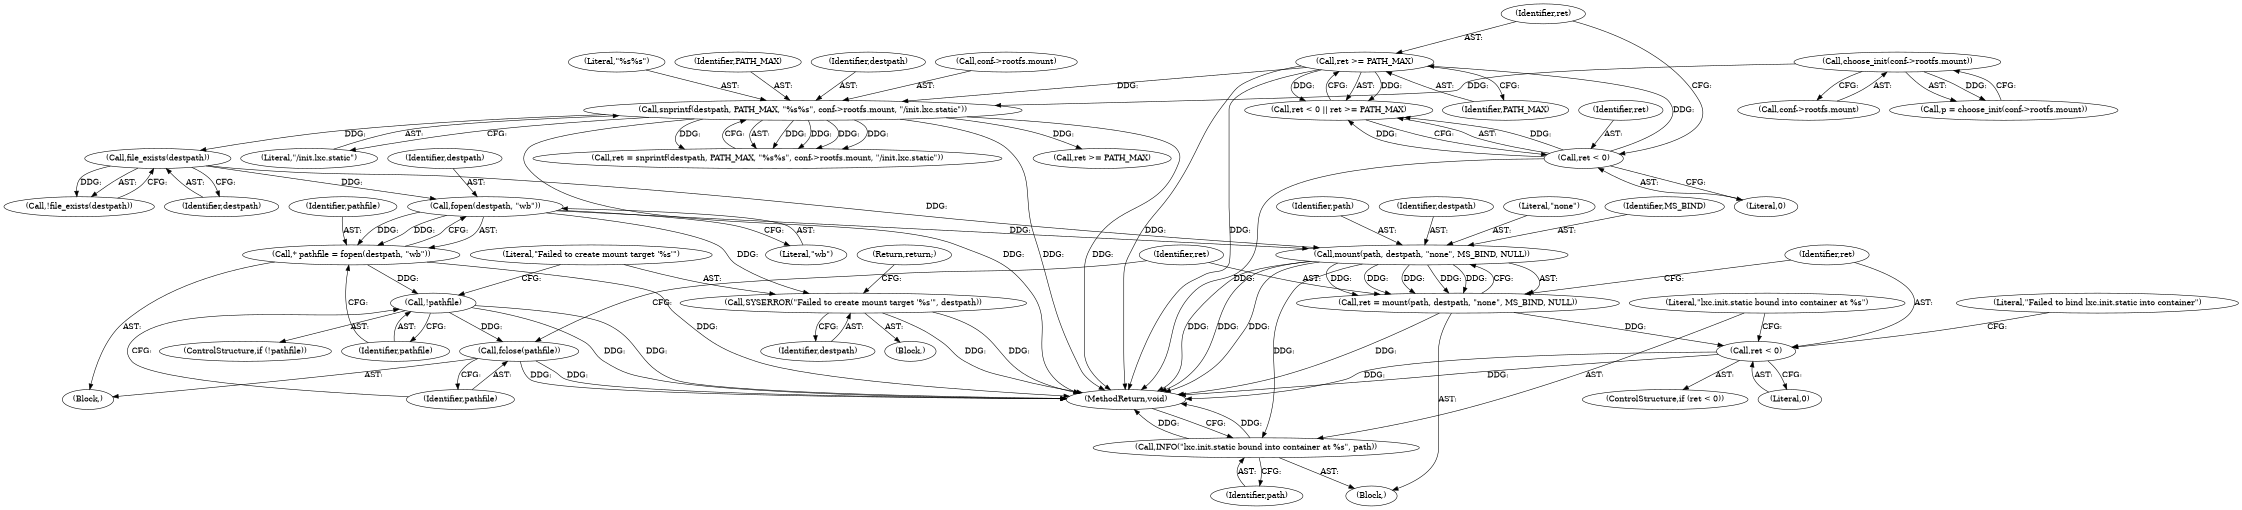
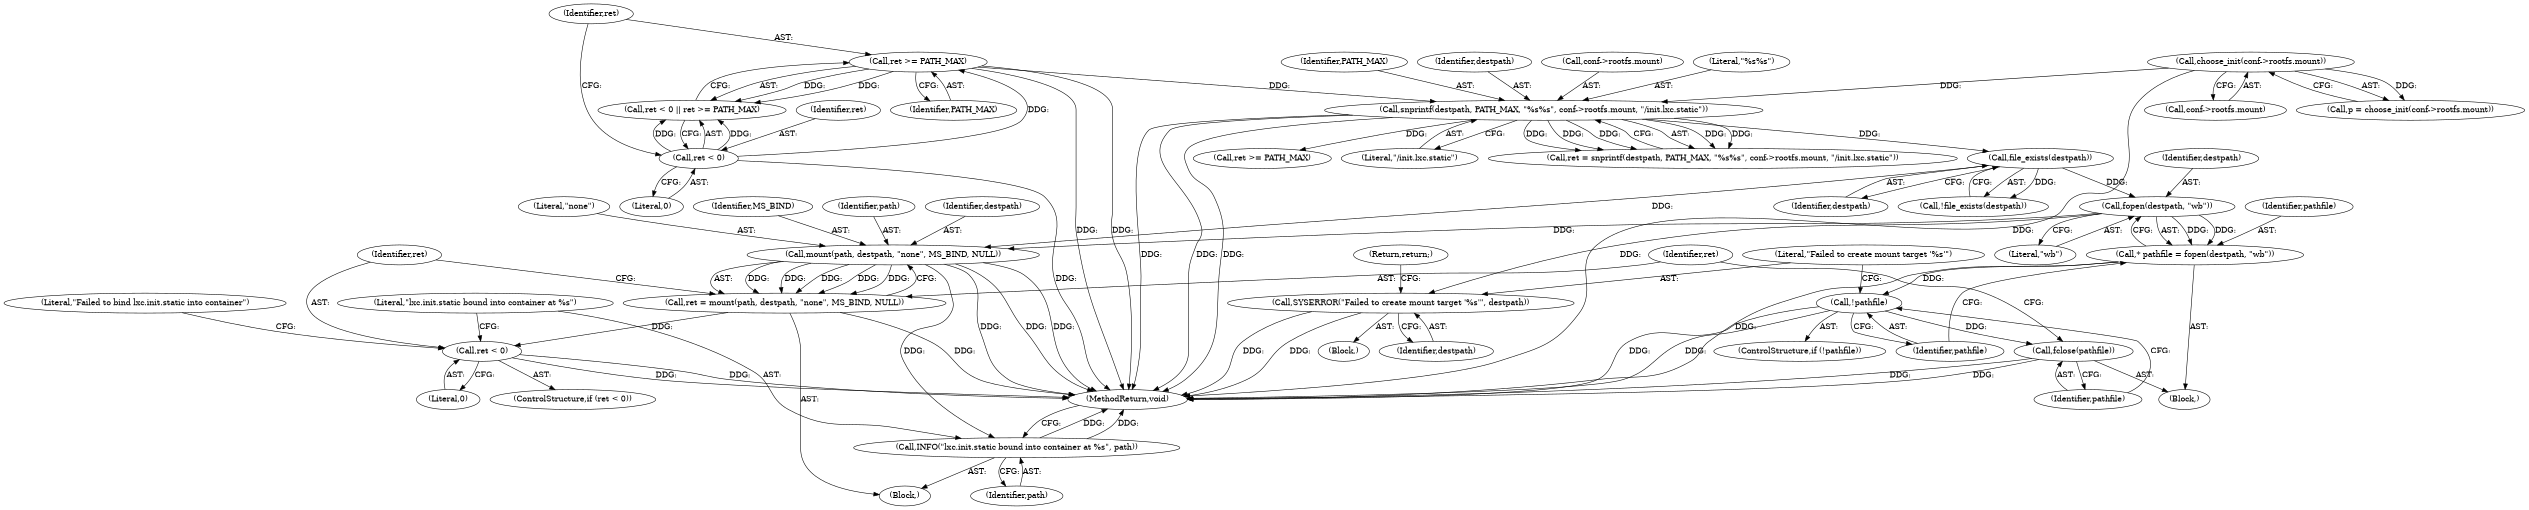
none -> (1698, 219)
